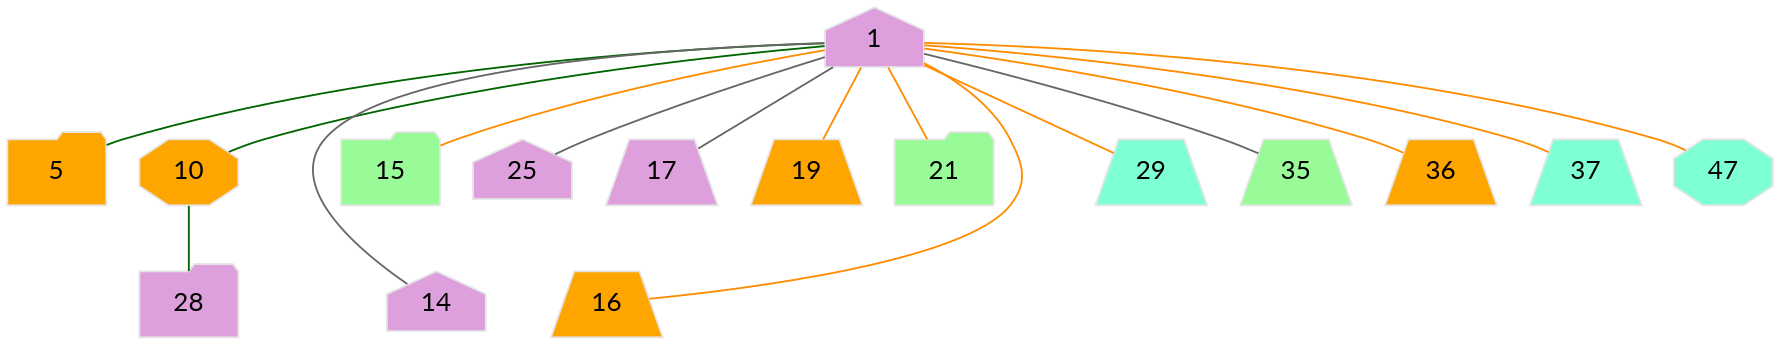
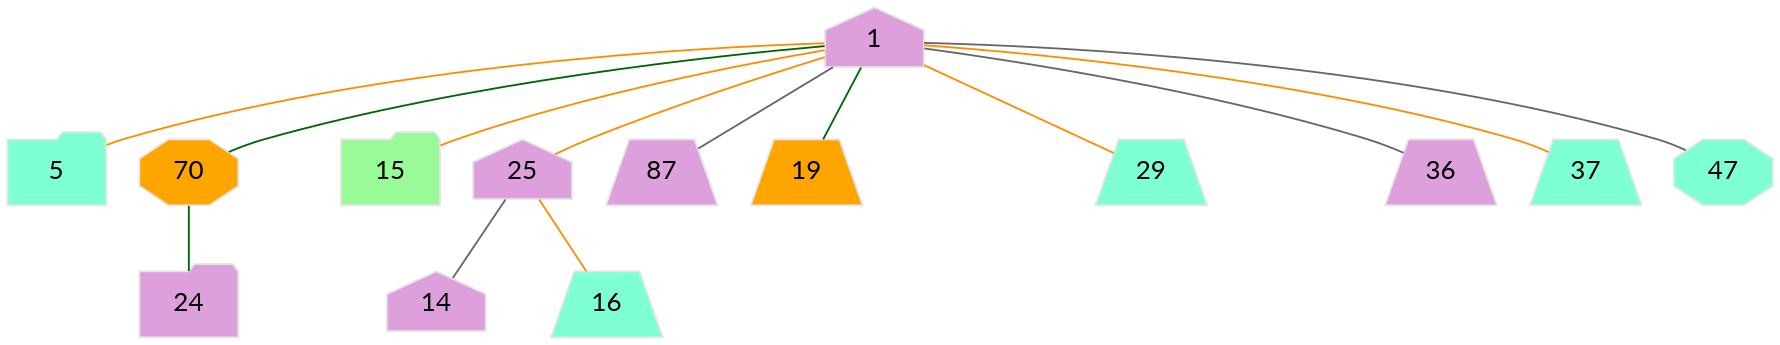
(1309, 72) -> (1309, 72)
(426, 77) -> (462, 72)
(1166, 89) -> (1166, 89)
(424, 90) -> (479, 239)
(689, 102) -> (689, 102)
(842, 103) -> (842, 103)
(57, 172) -> (57, 172)
(189, 172) -> (189, 172)
(662, 172) -> (662, 172)
(944, 172) -> none
(1296, 172) -> none
(1441, 172) -> (1441, 172)
(927, 249) -> (563, 235)
(189, 304) -> (189, 304)
(607, 304) -> (607, 304)
